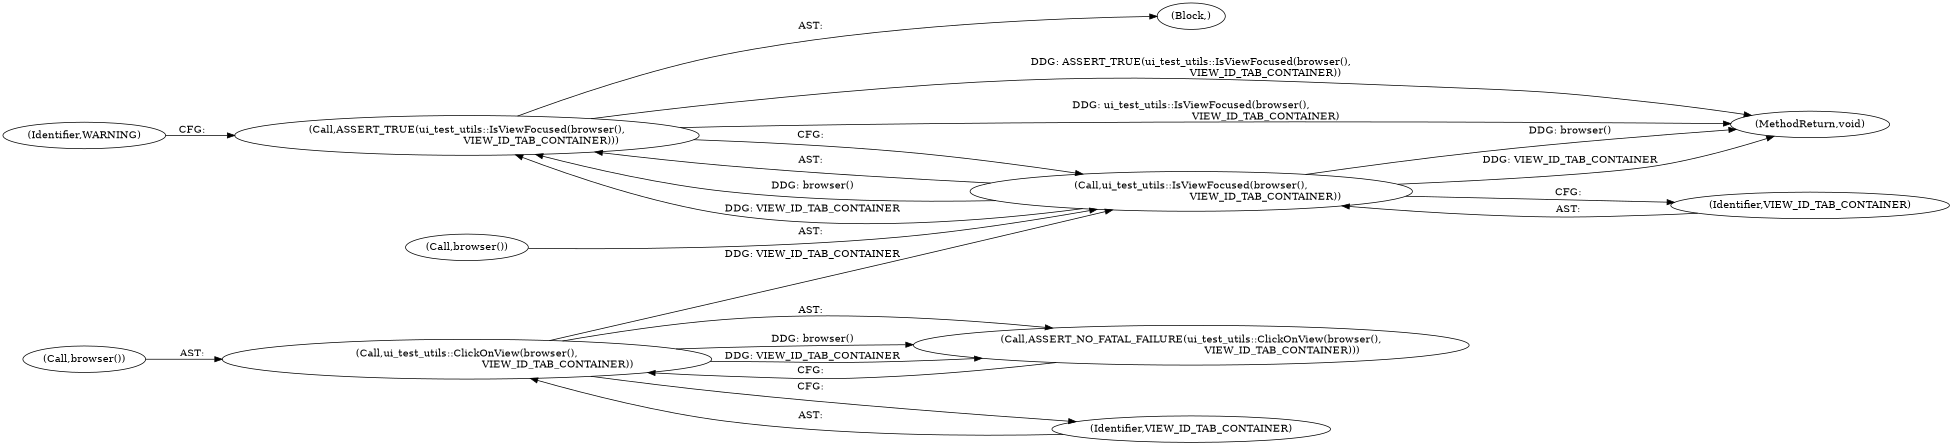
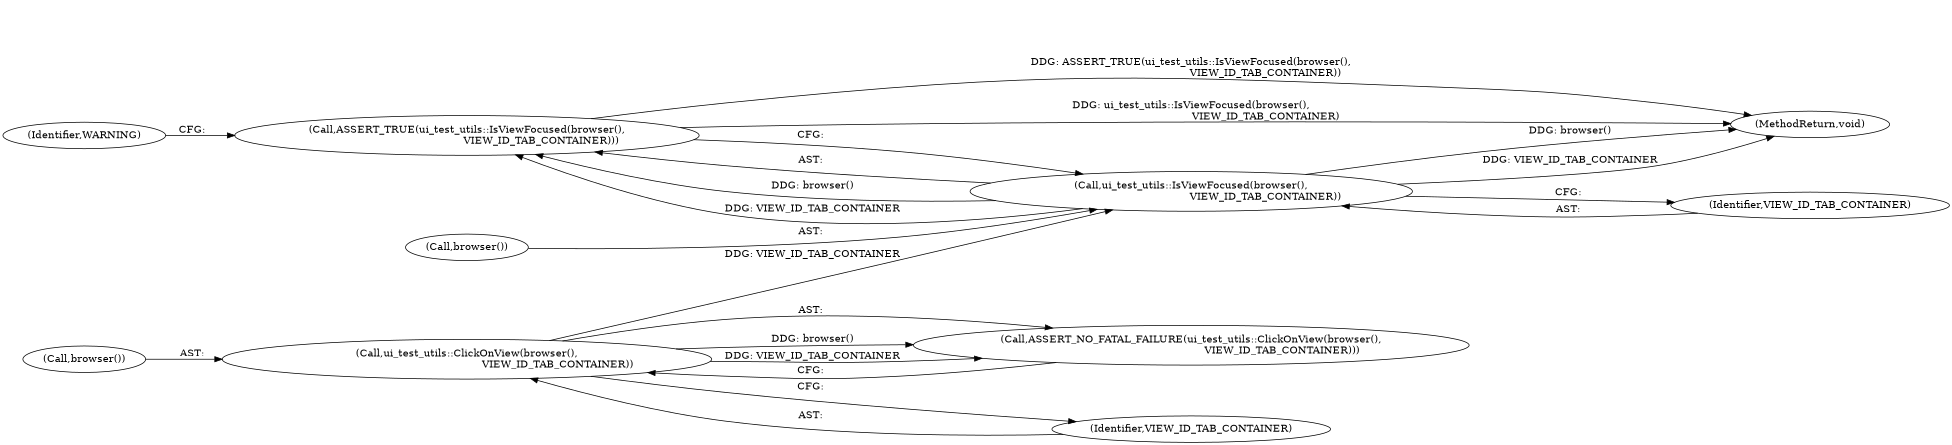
(1191, 16) -> none
